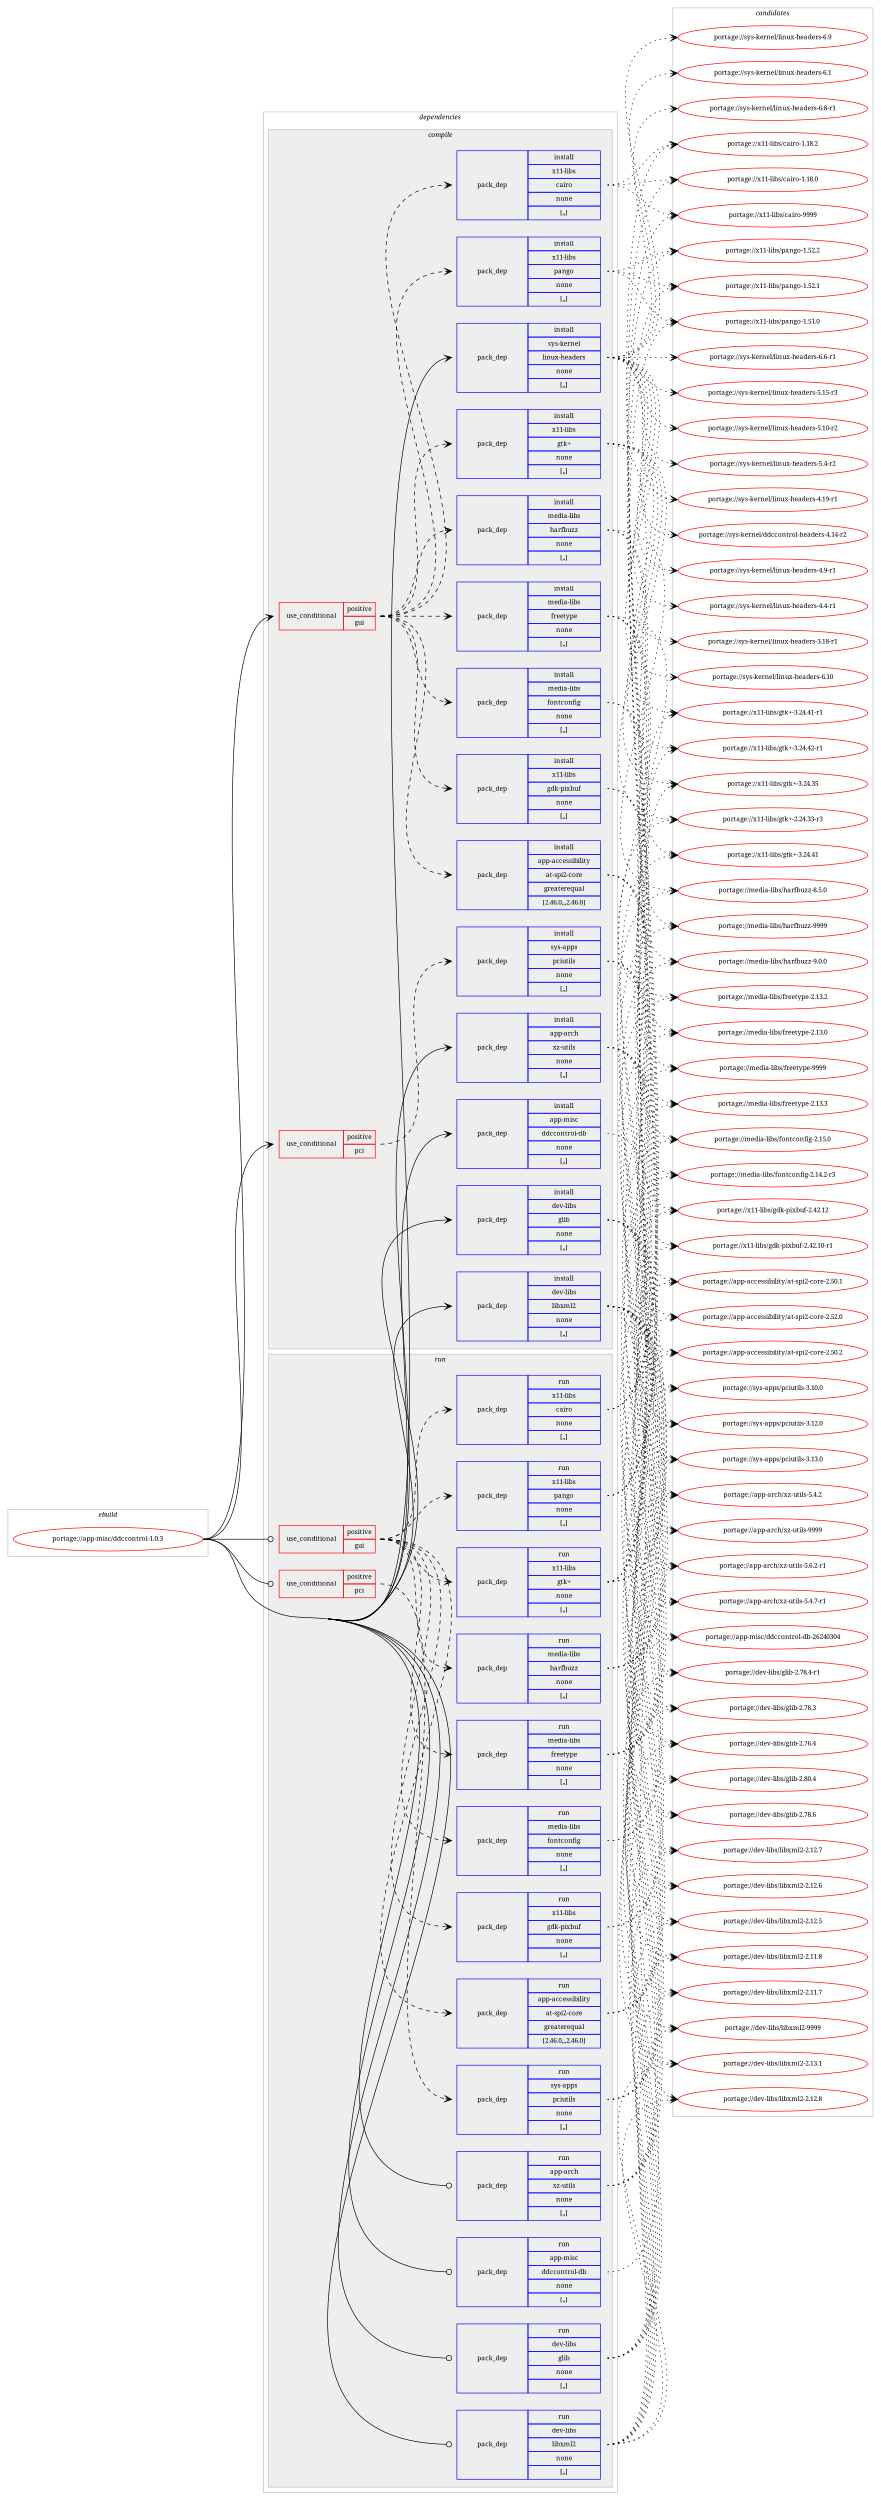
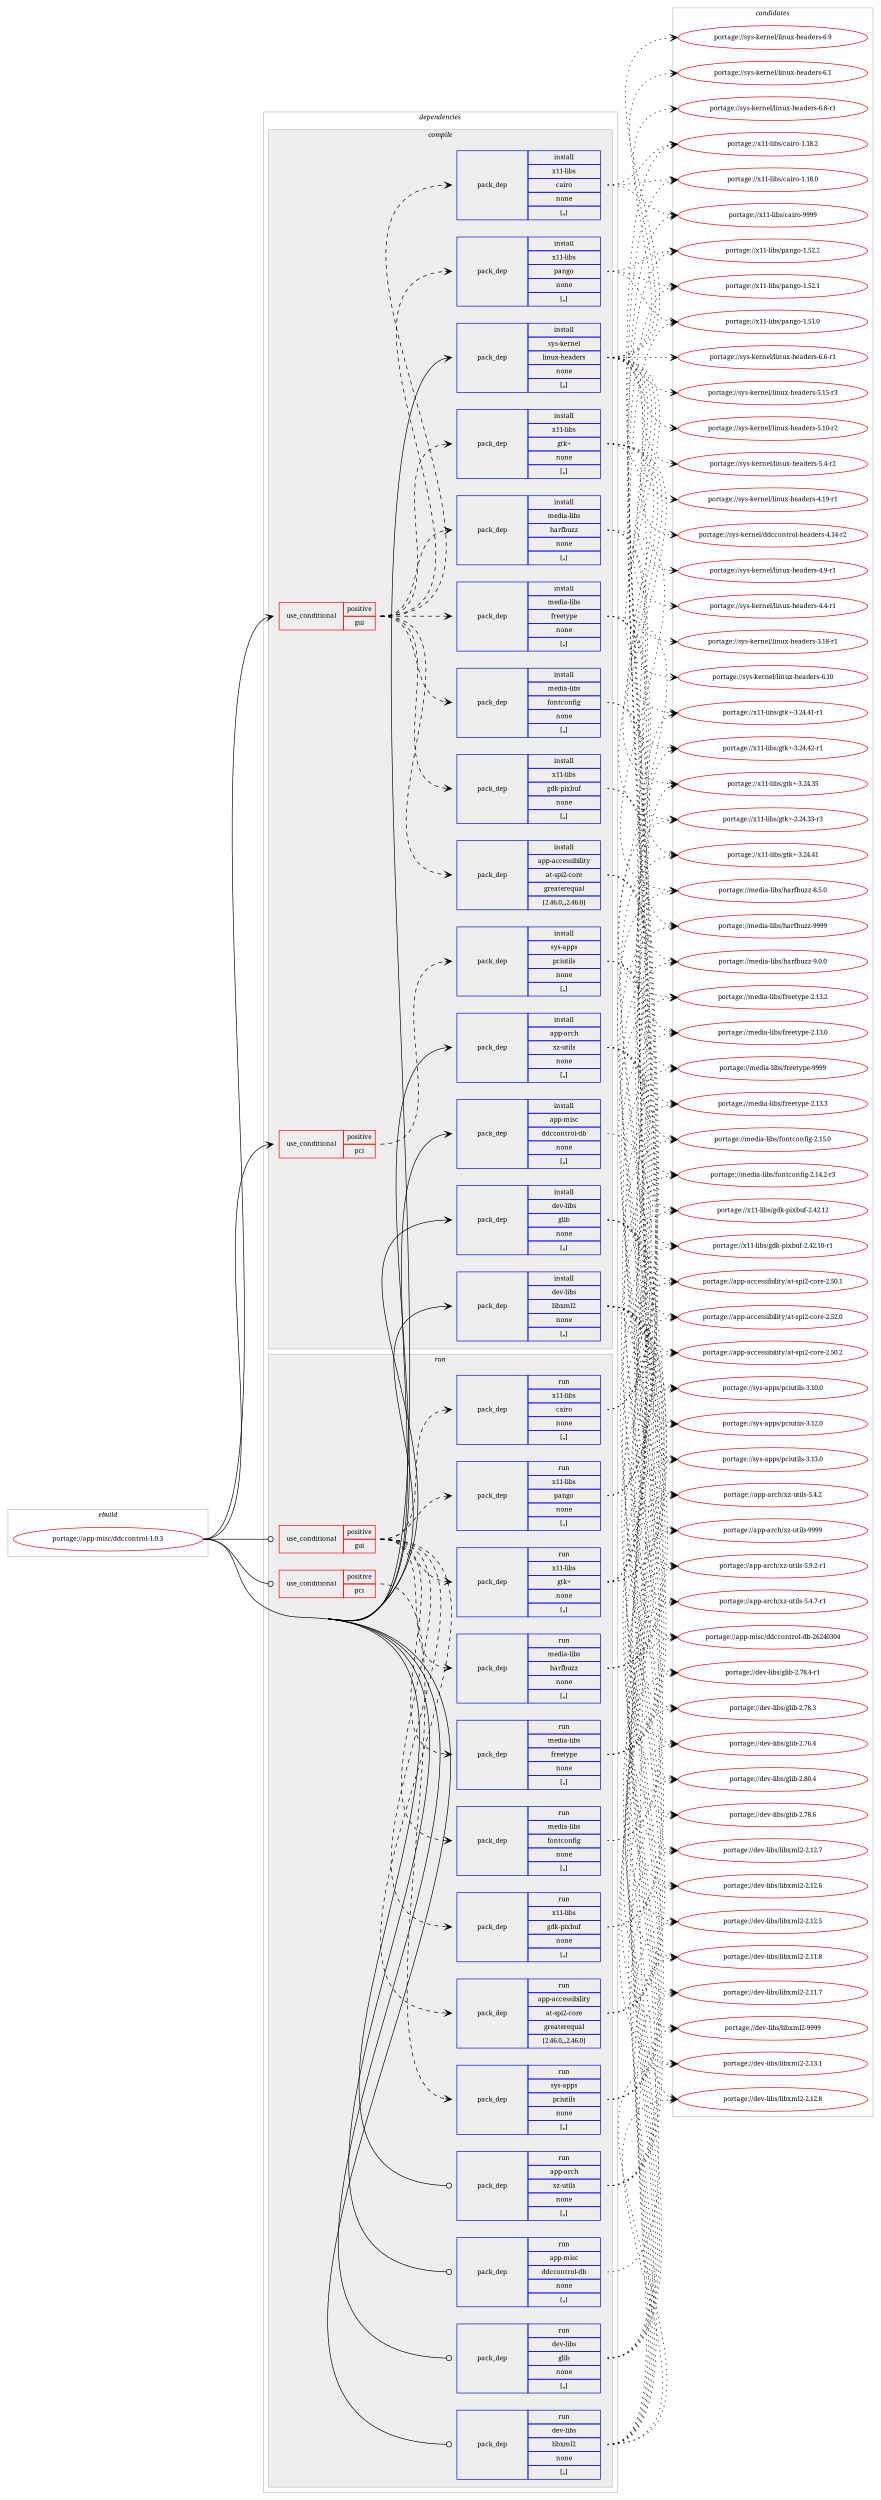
(773, 1566) -> (773, 1566)
